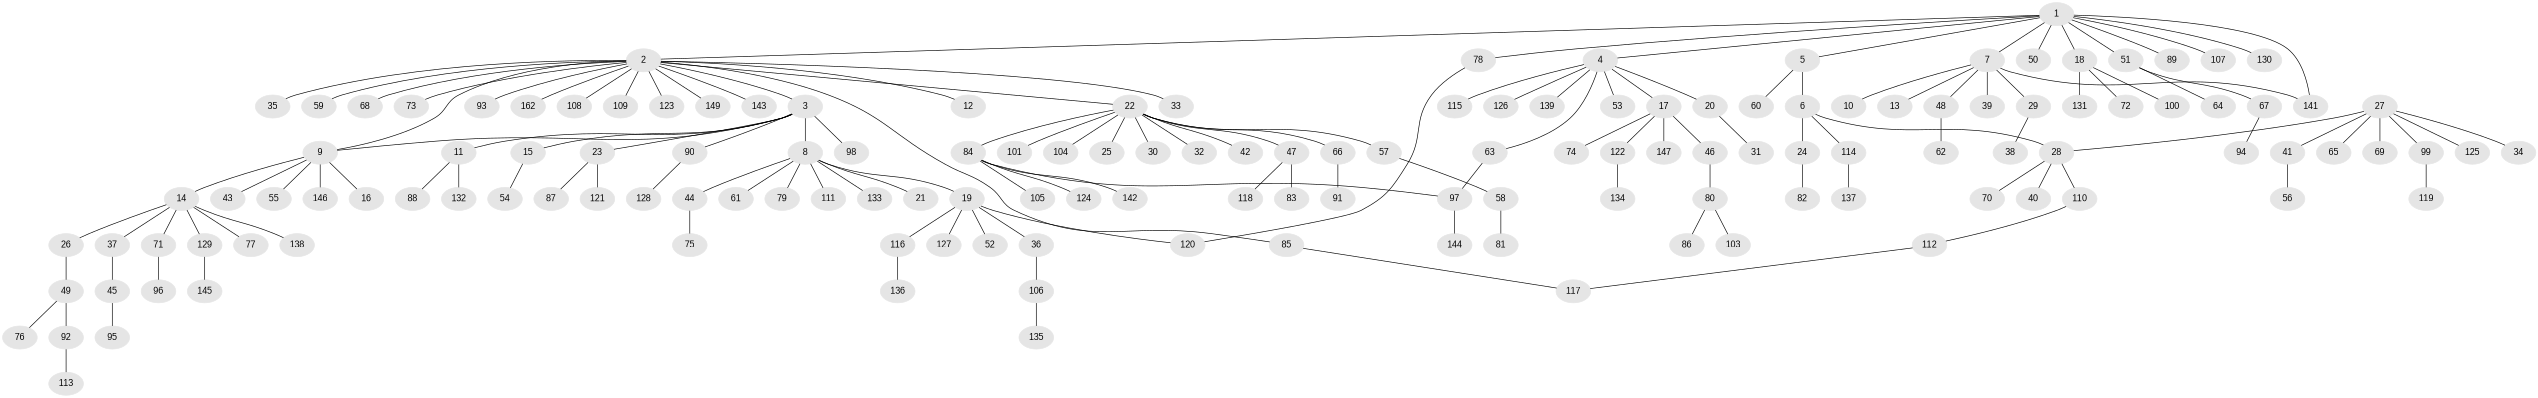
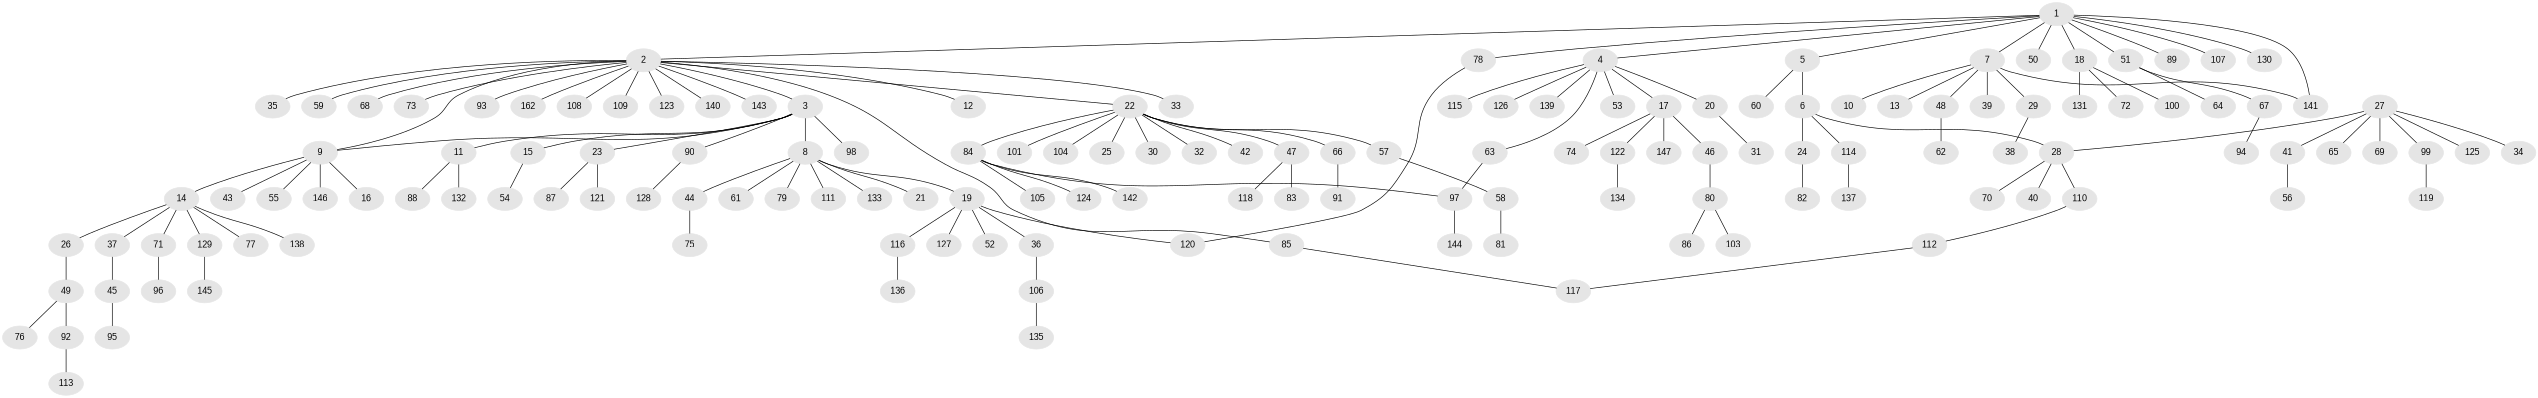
(713, 107) -> (713, 107)
